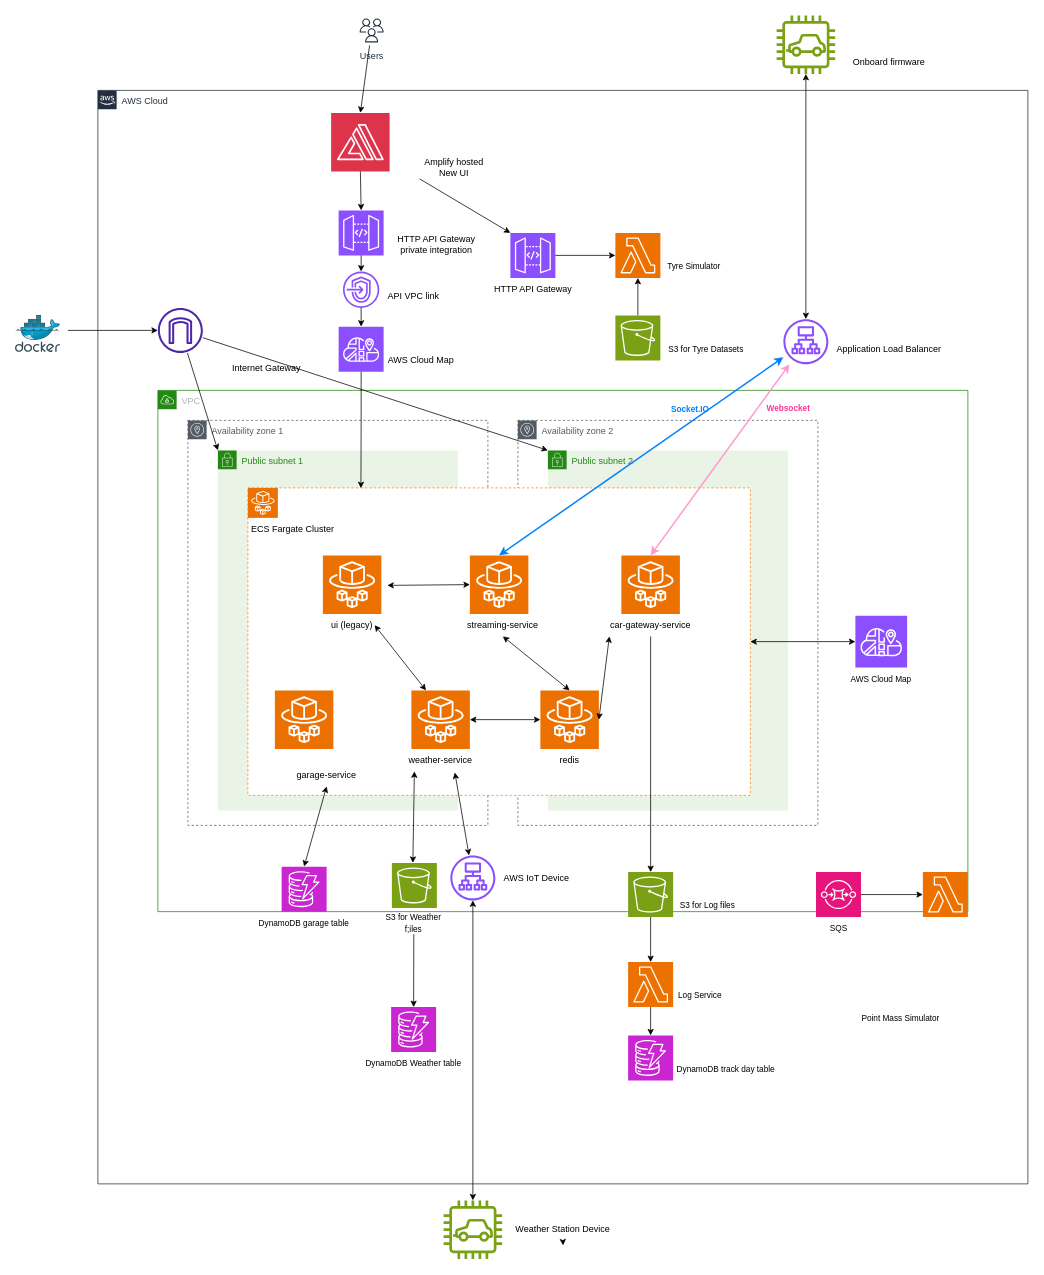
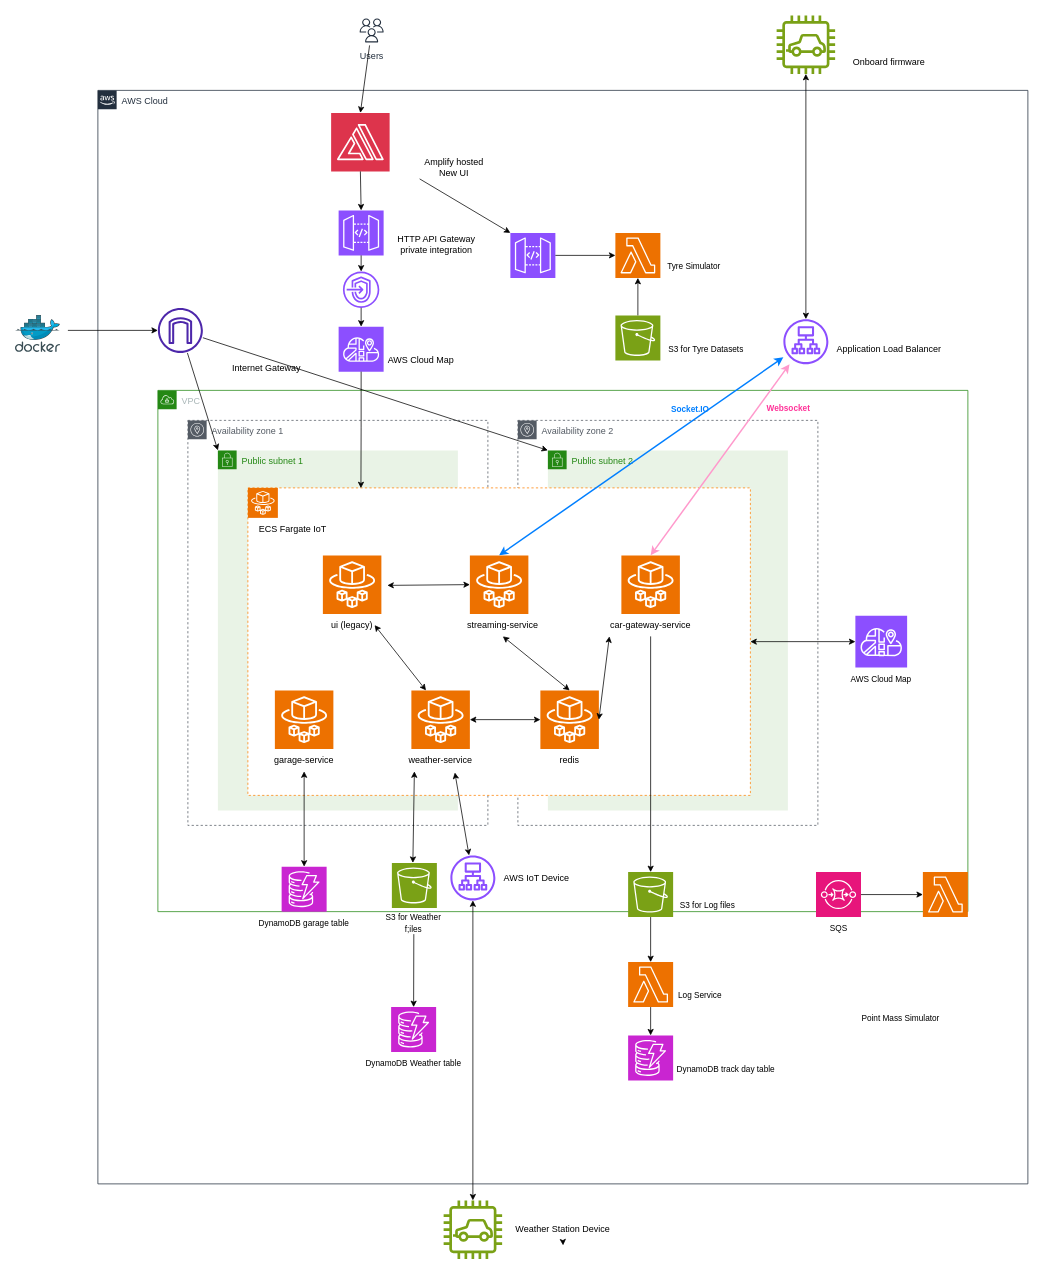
(533, 289) -> none
(414, 297) -> none
(293, 529) -> (293, 529)
(327, 775) -> (304, 760)
